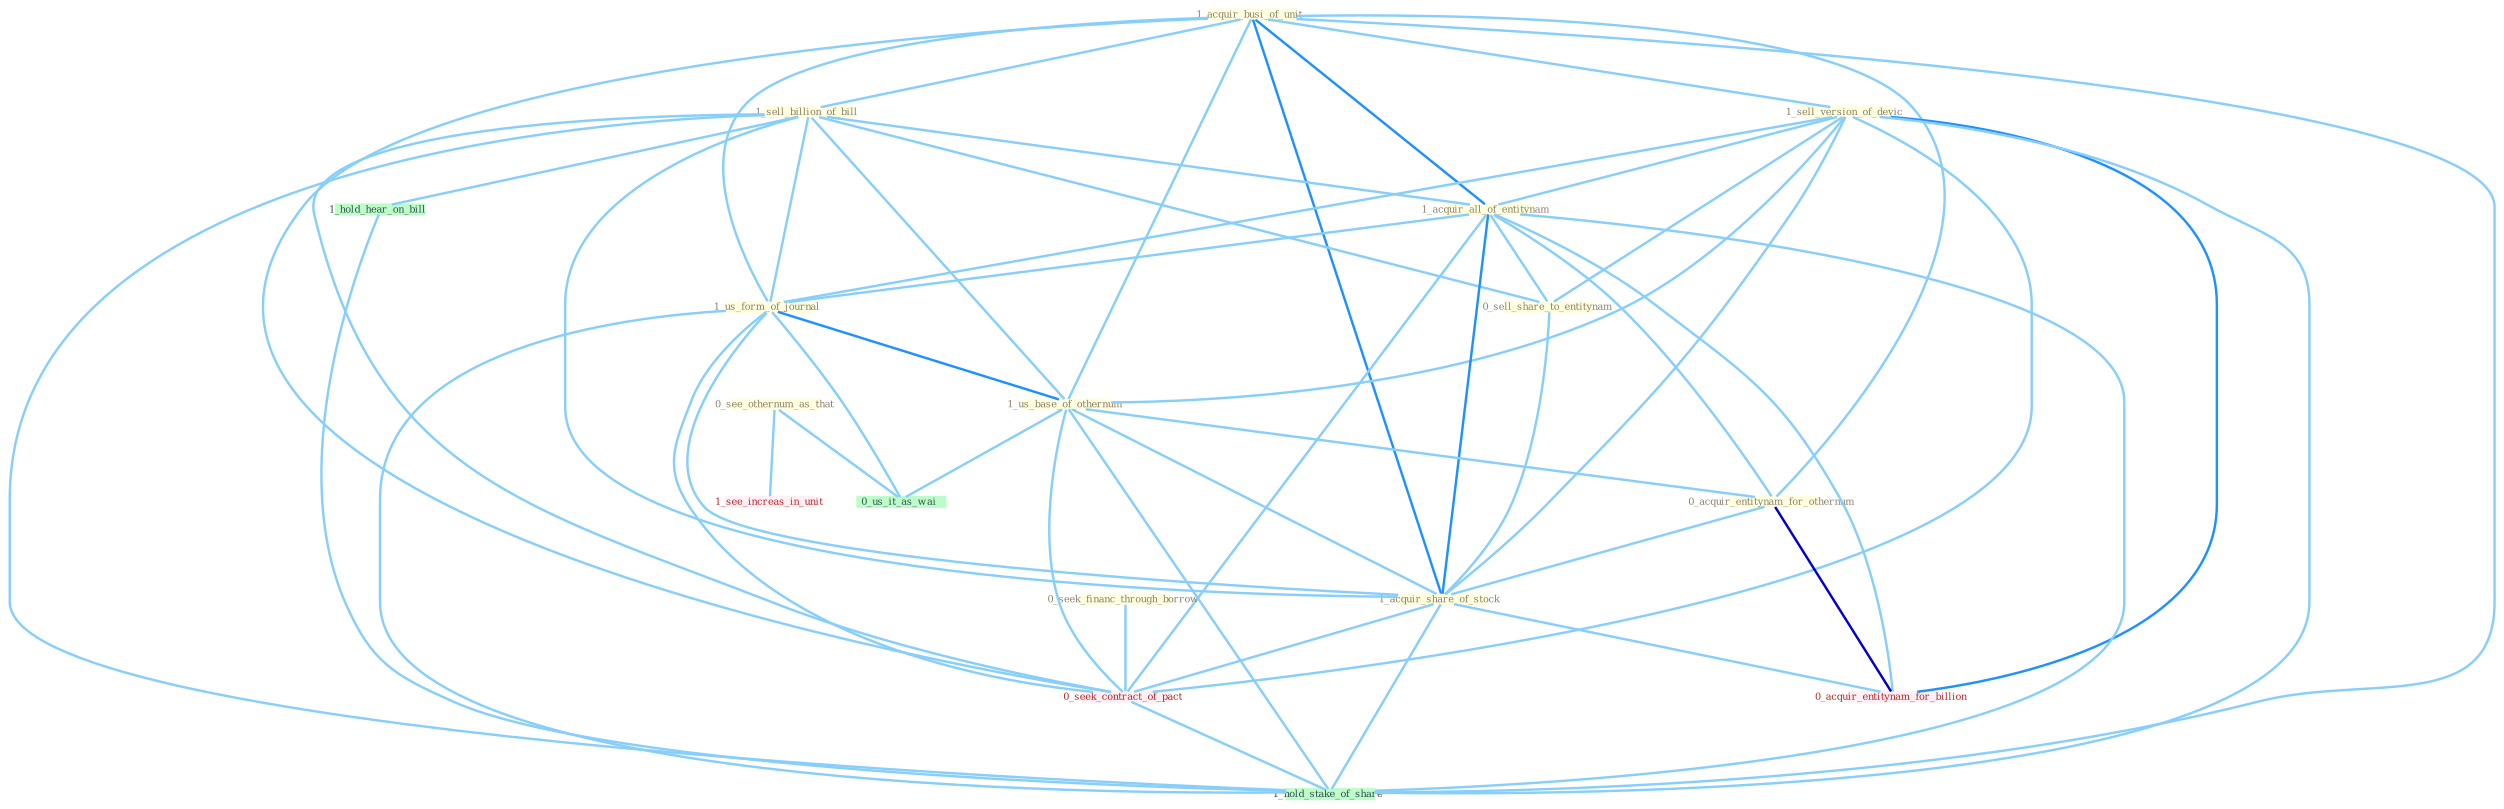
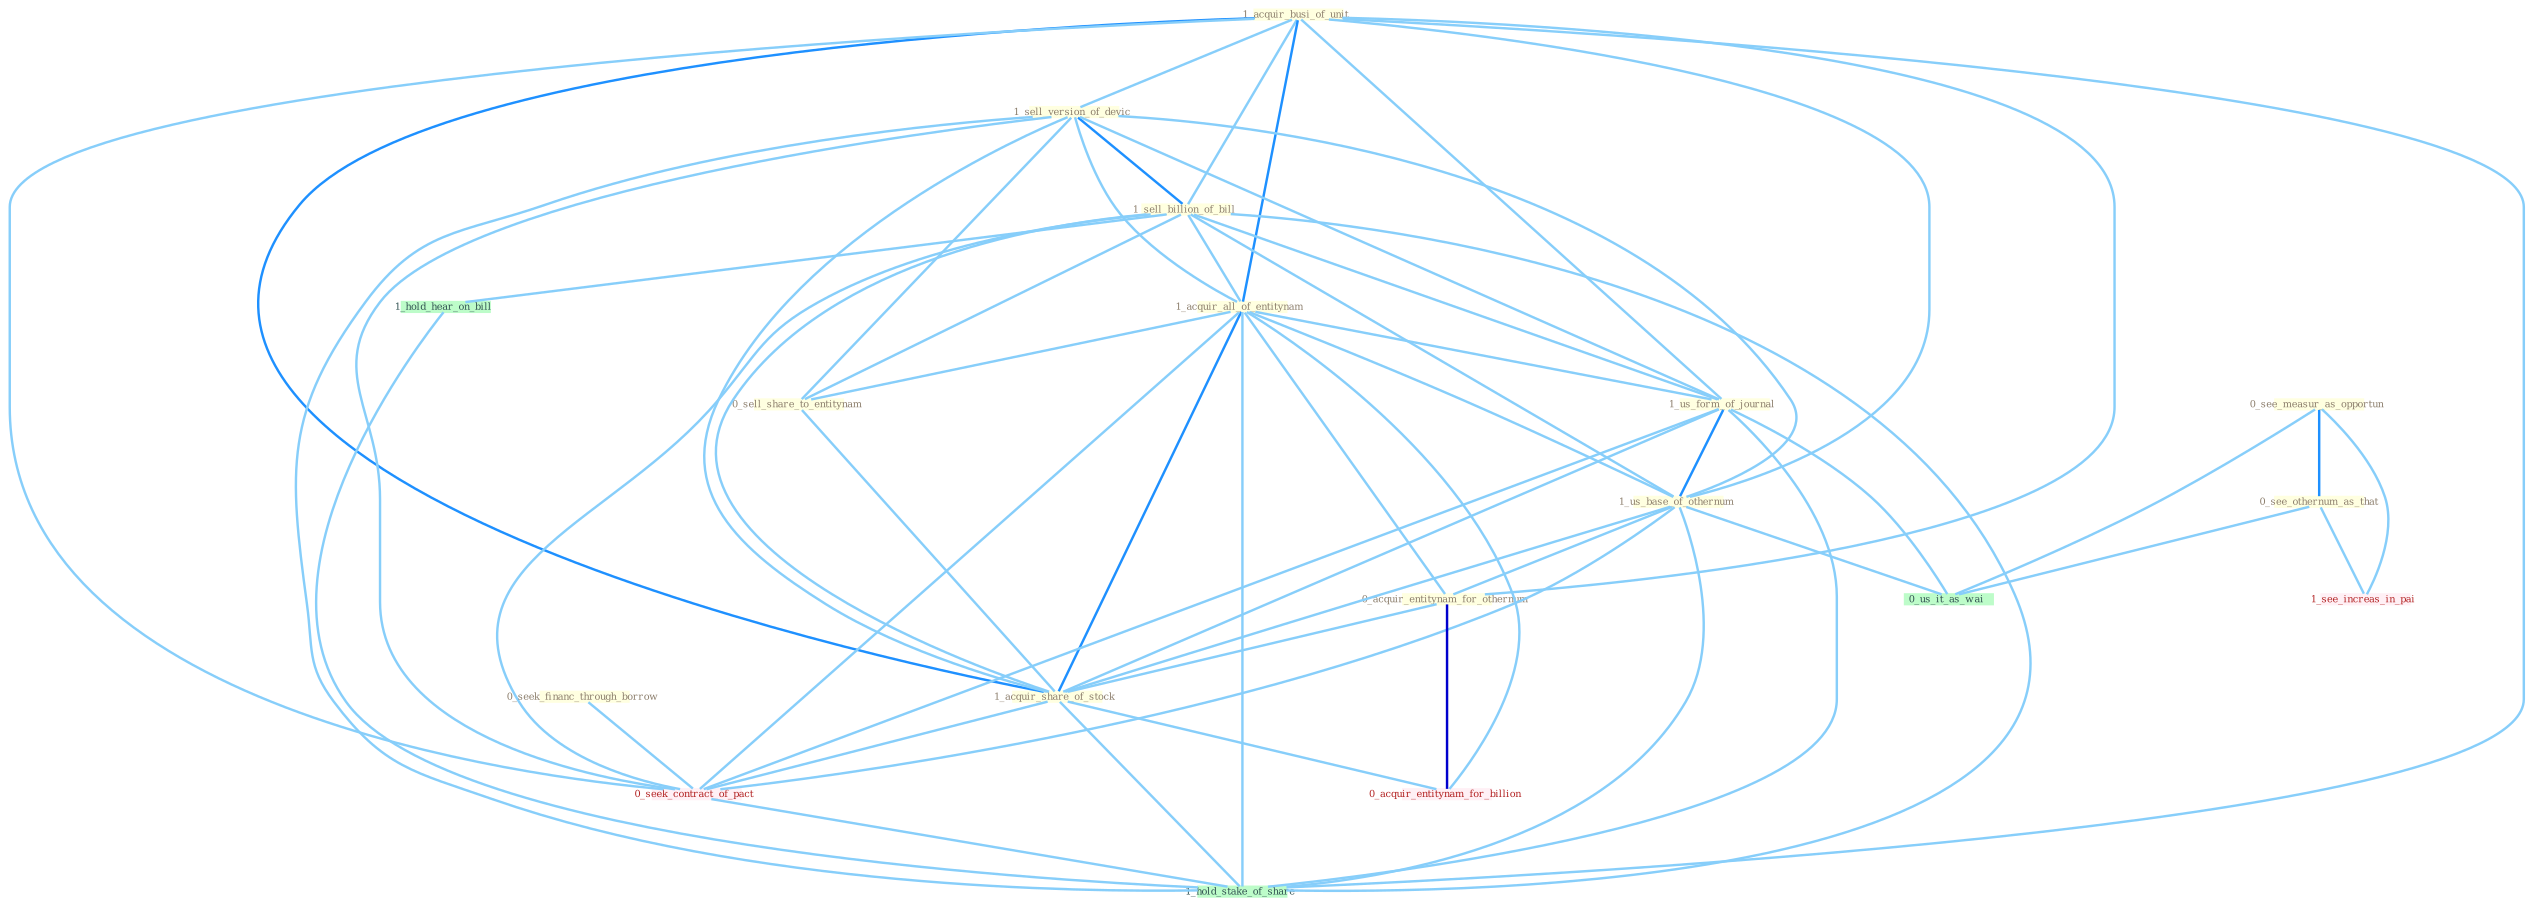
(2217, 391) -> (1130, 161)
none -> (1463, 400)
none -> (2319, 404)
(770, 502) -> (2365, 599)
